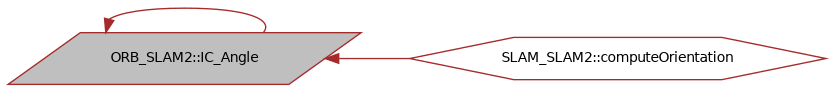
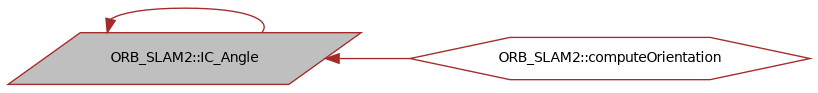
(618, 59) -> (610, 59)
